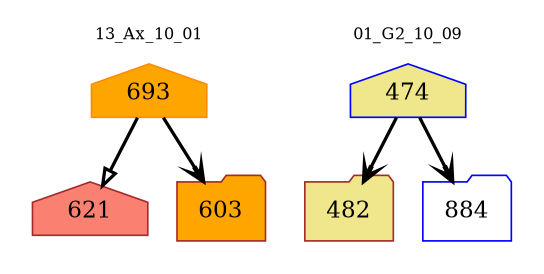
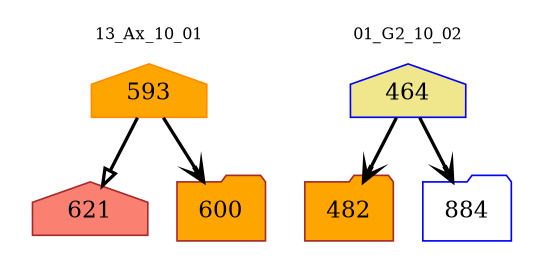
(408, 35) -> (408, 35)
(149, 93) -> (149, 93)
(408, 93) -> (408, 93)
(221, 211) -> (221, 211)
(349, 211) -> (349, 211)
